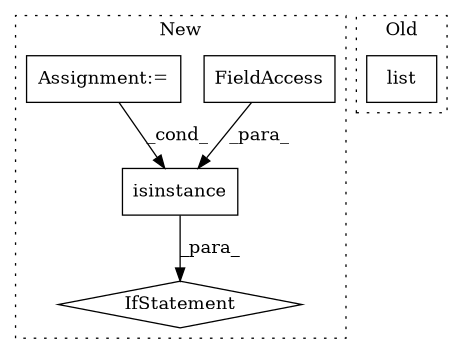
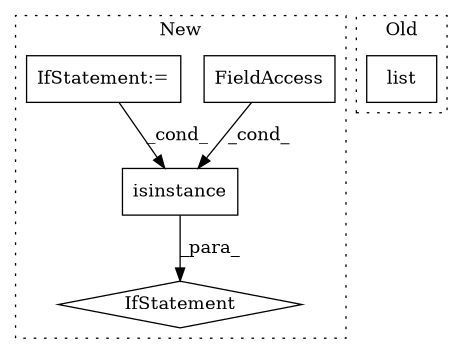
(104, 79) -> (104, 79)
(259, 135) -> (259, 135)
